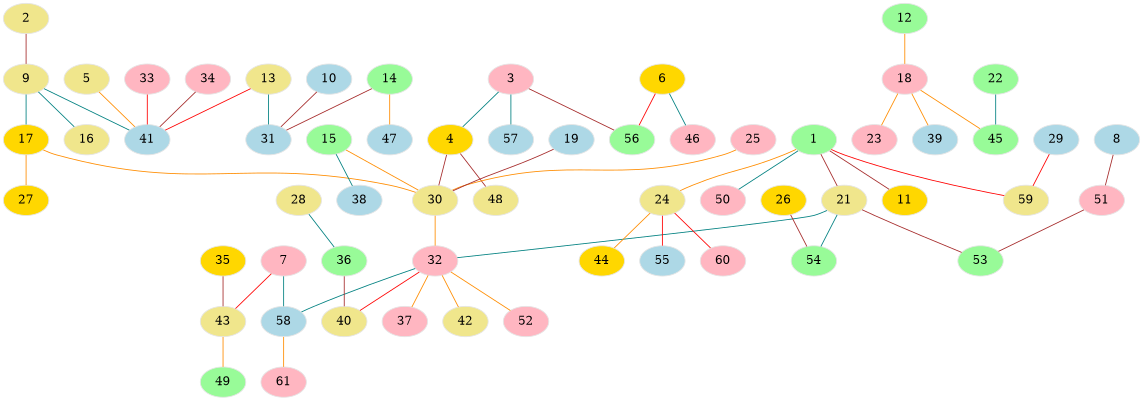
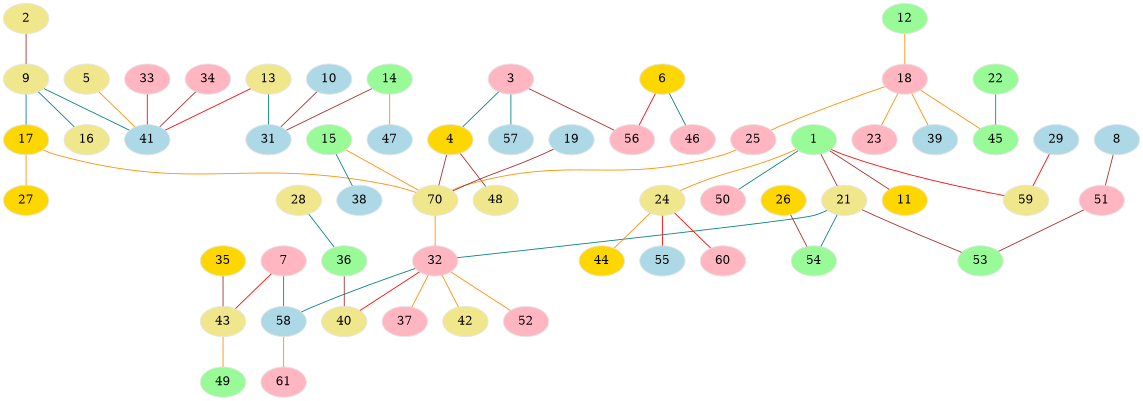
none -> (828, 107)
(632, 140) -> (632, 140)
(435, 200) -> (435, 200)
